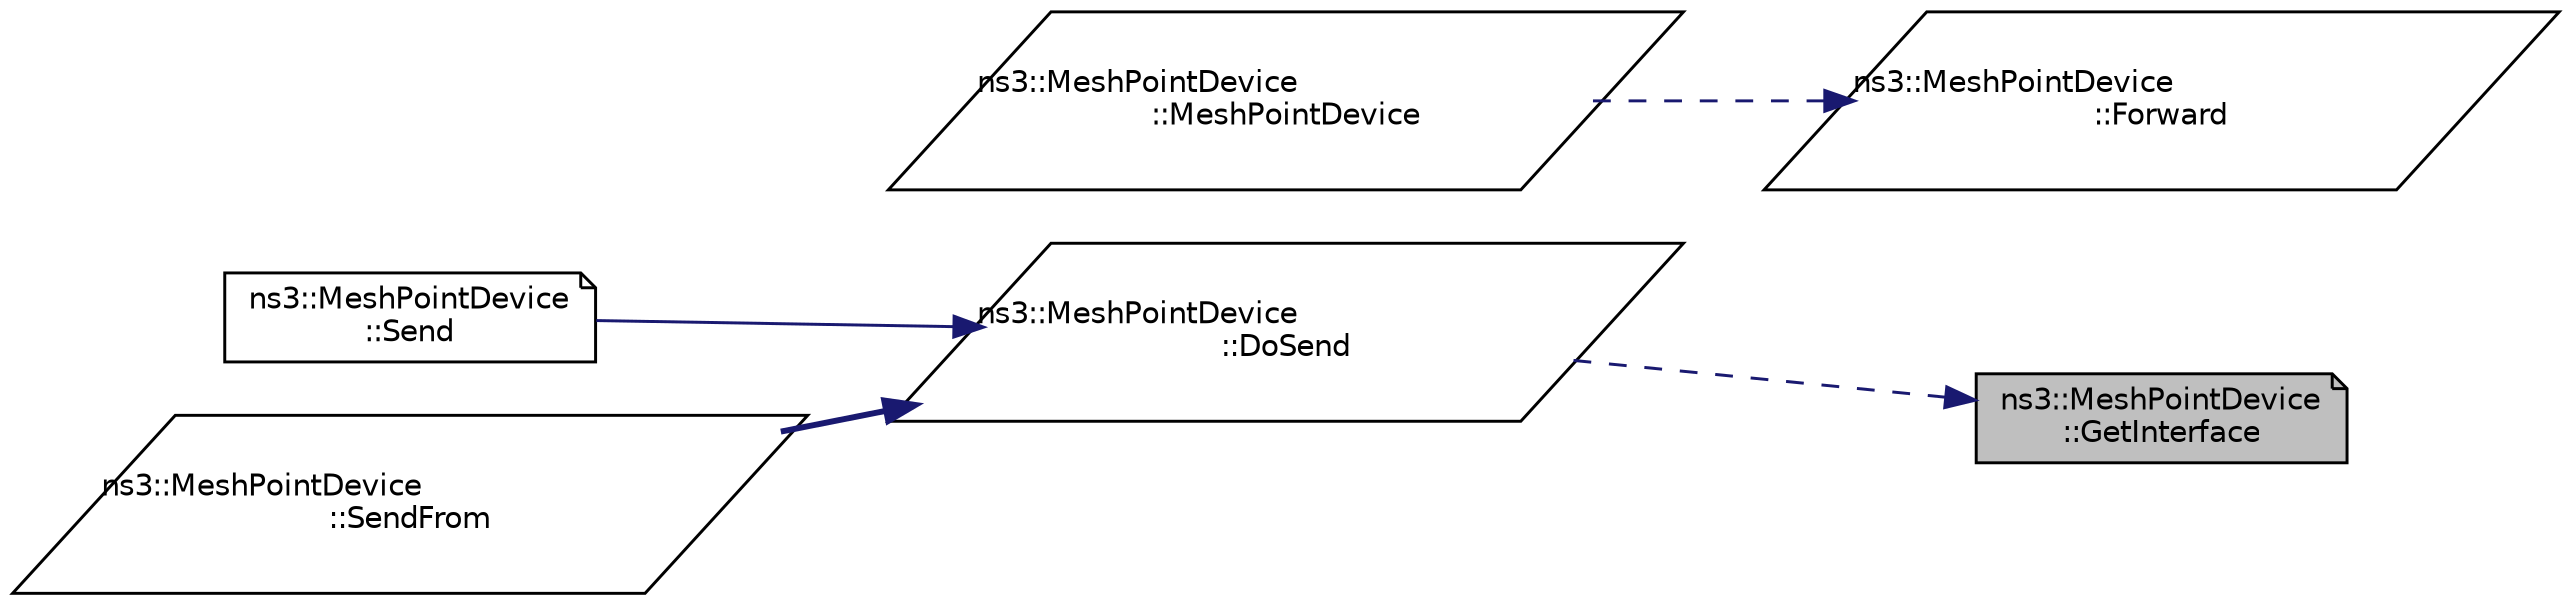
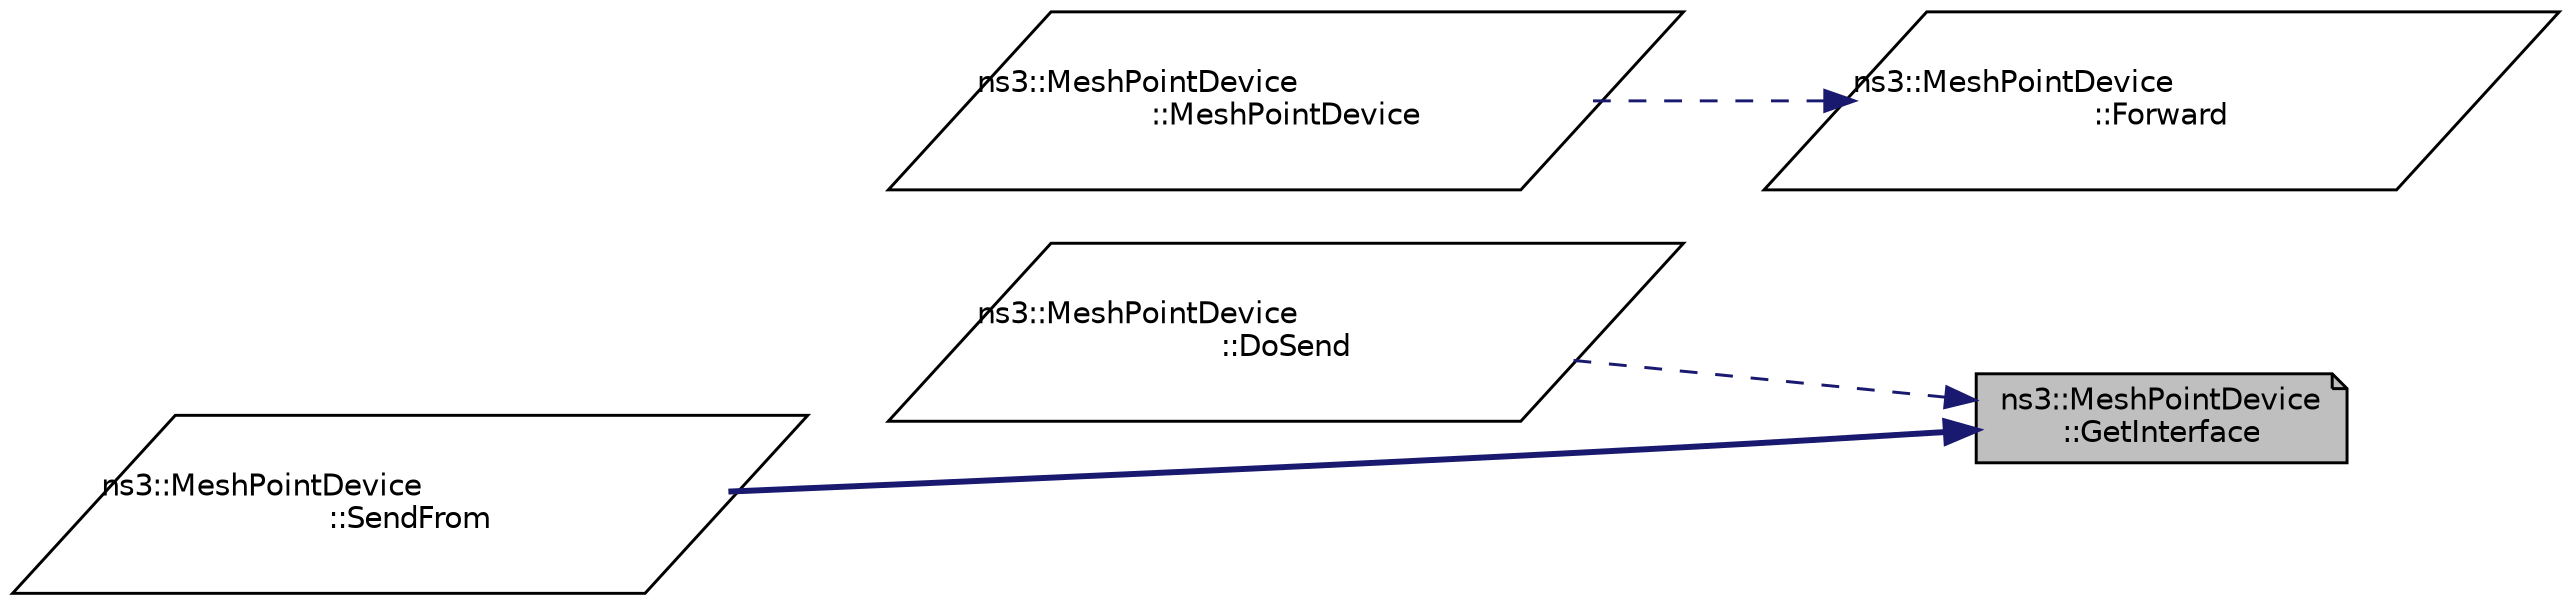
(410, 317) -> none
(833, 421) -> (1337, 465)
